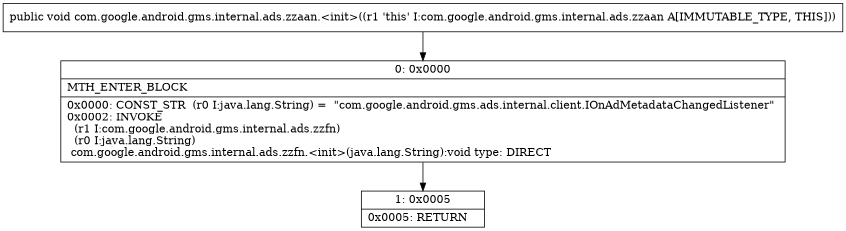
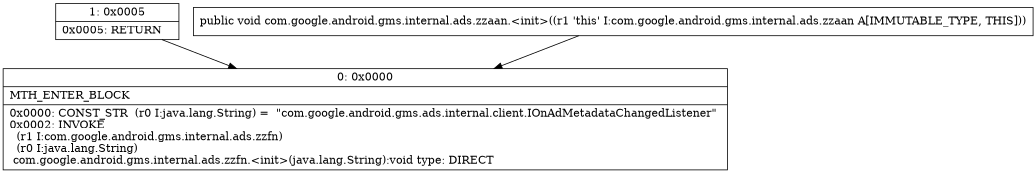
(423, 173) -> (195, 53)
